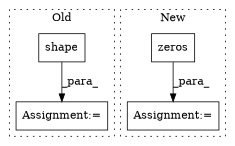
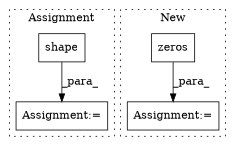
(62, 18) -> (62, 18)
